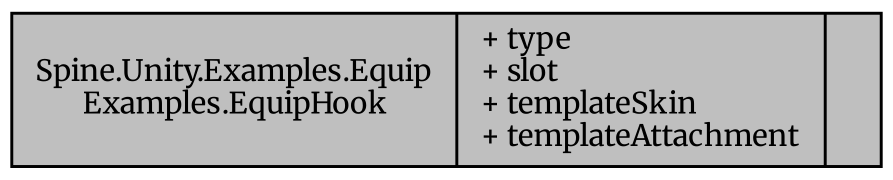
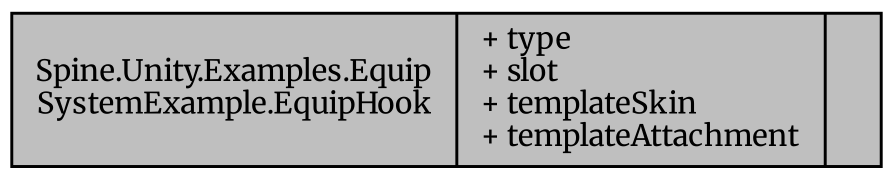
(234, 105) -> (234, 105)
